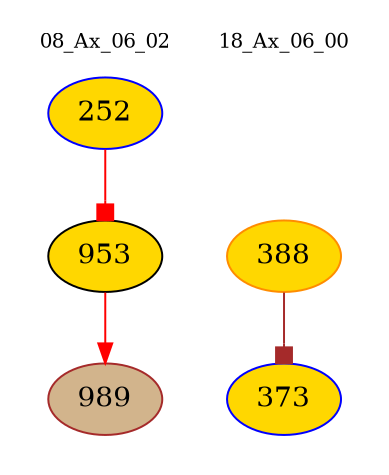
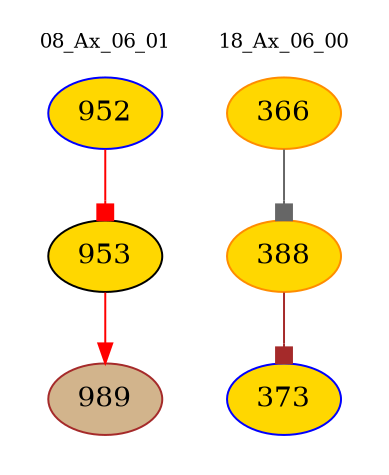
(105, 43) -> (105, 43)
(105, 113) -> (105, 113)
none -> (284, 113)
